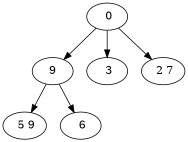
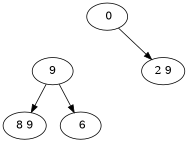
(83, 41) -> none
(107, 71) -> none
(163, 71) -> (163, 71)
(25, 126) -> (25, 126)
